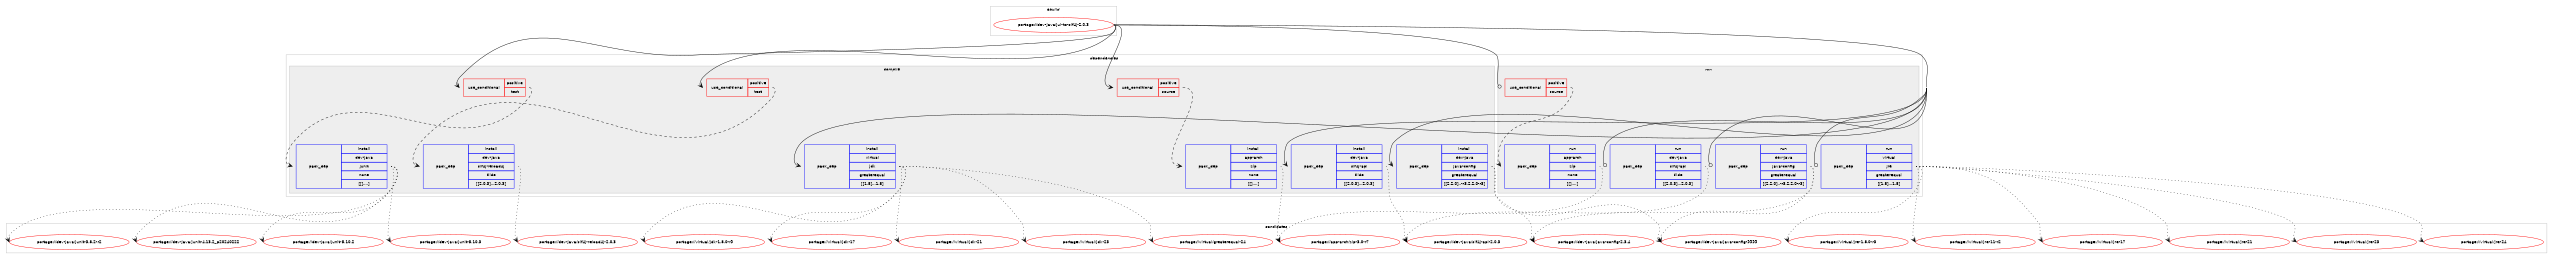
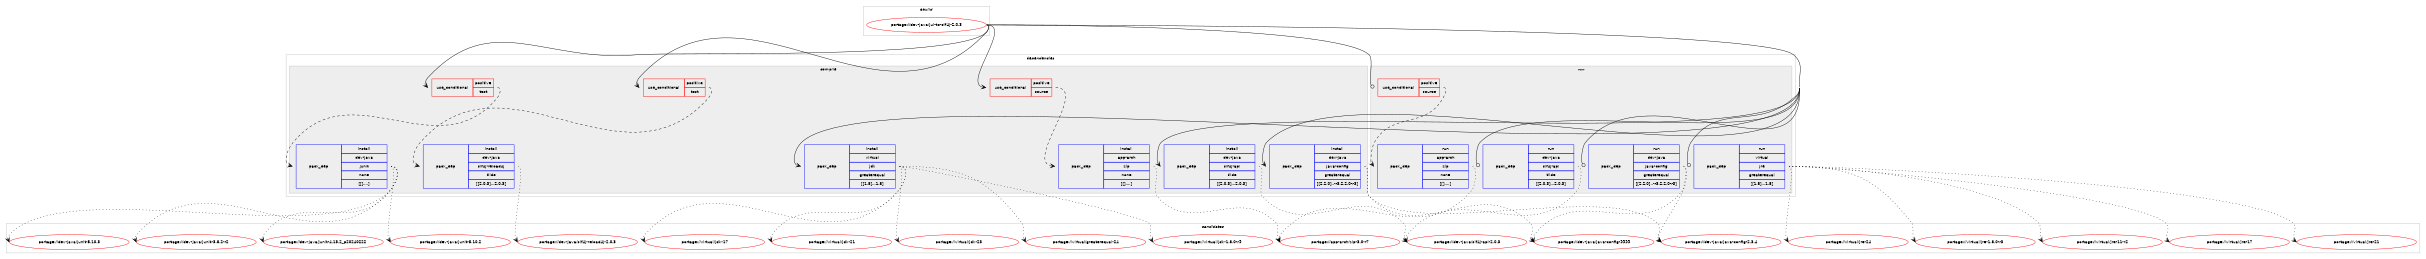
(2357, 242) -> none
